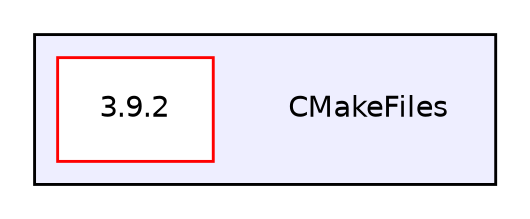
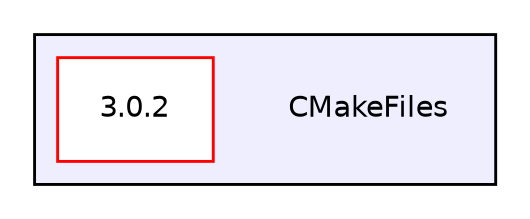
(135, 110) -> (135, 110)
